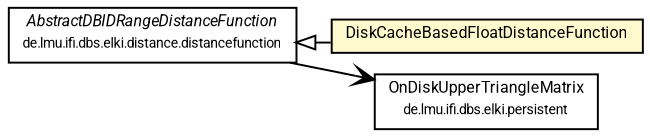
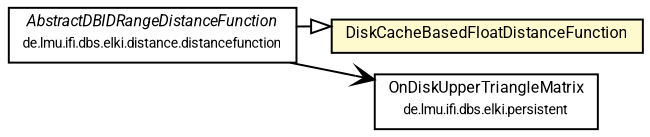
(323, 43) -> (303, 26)
